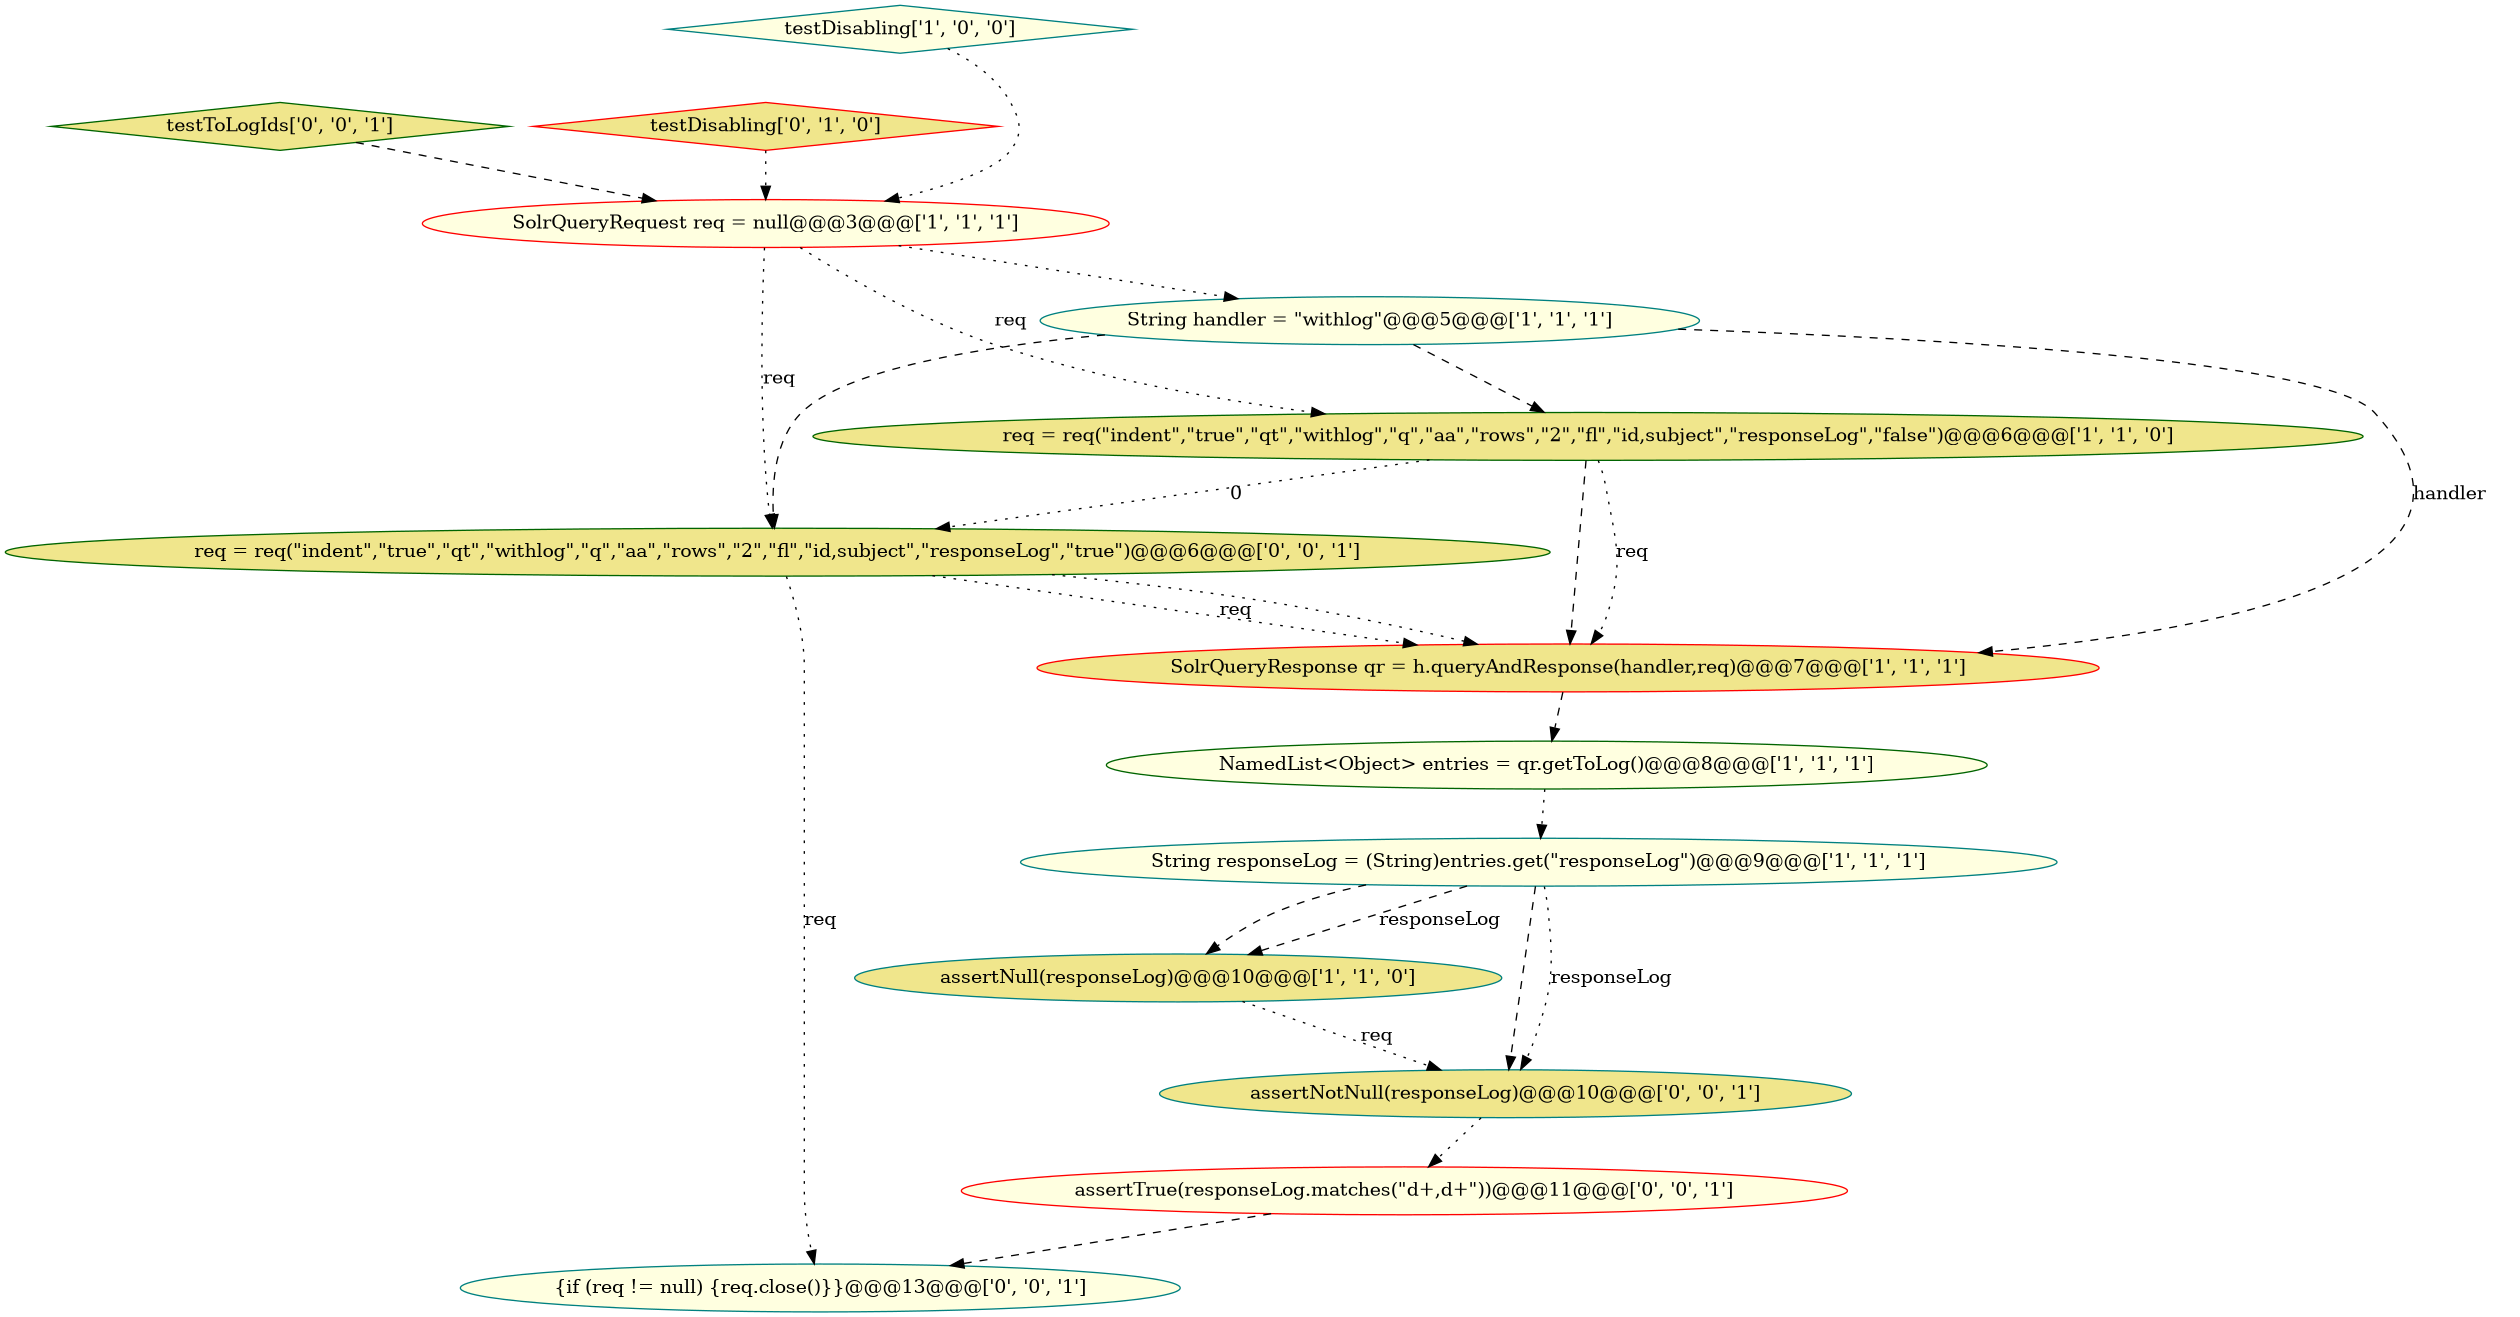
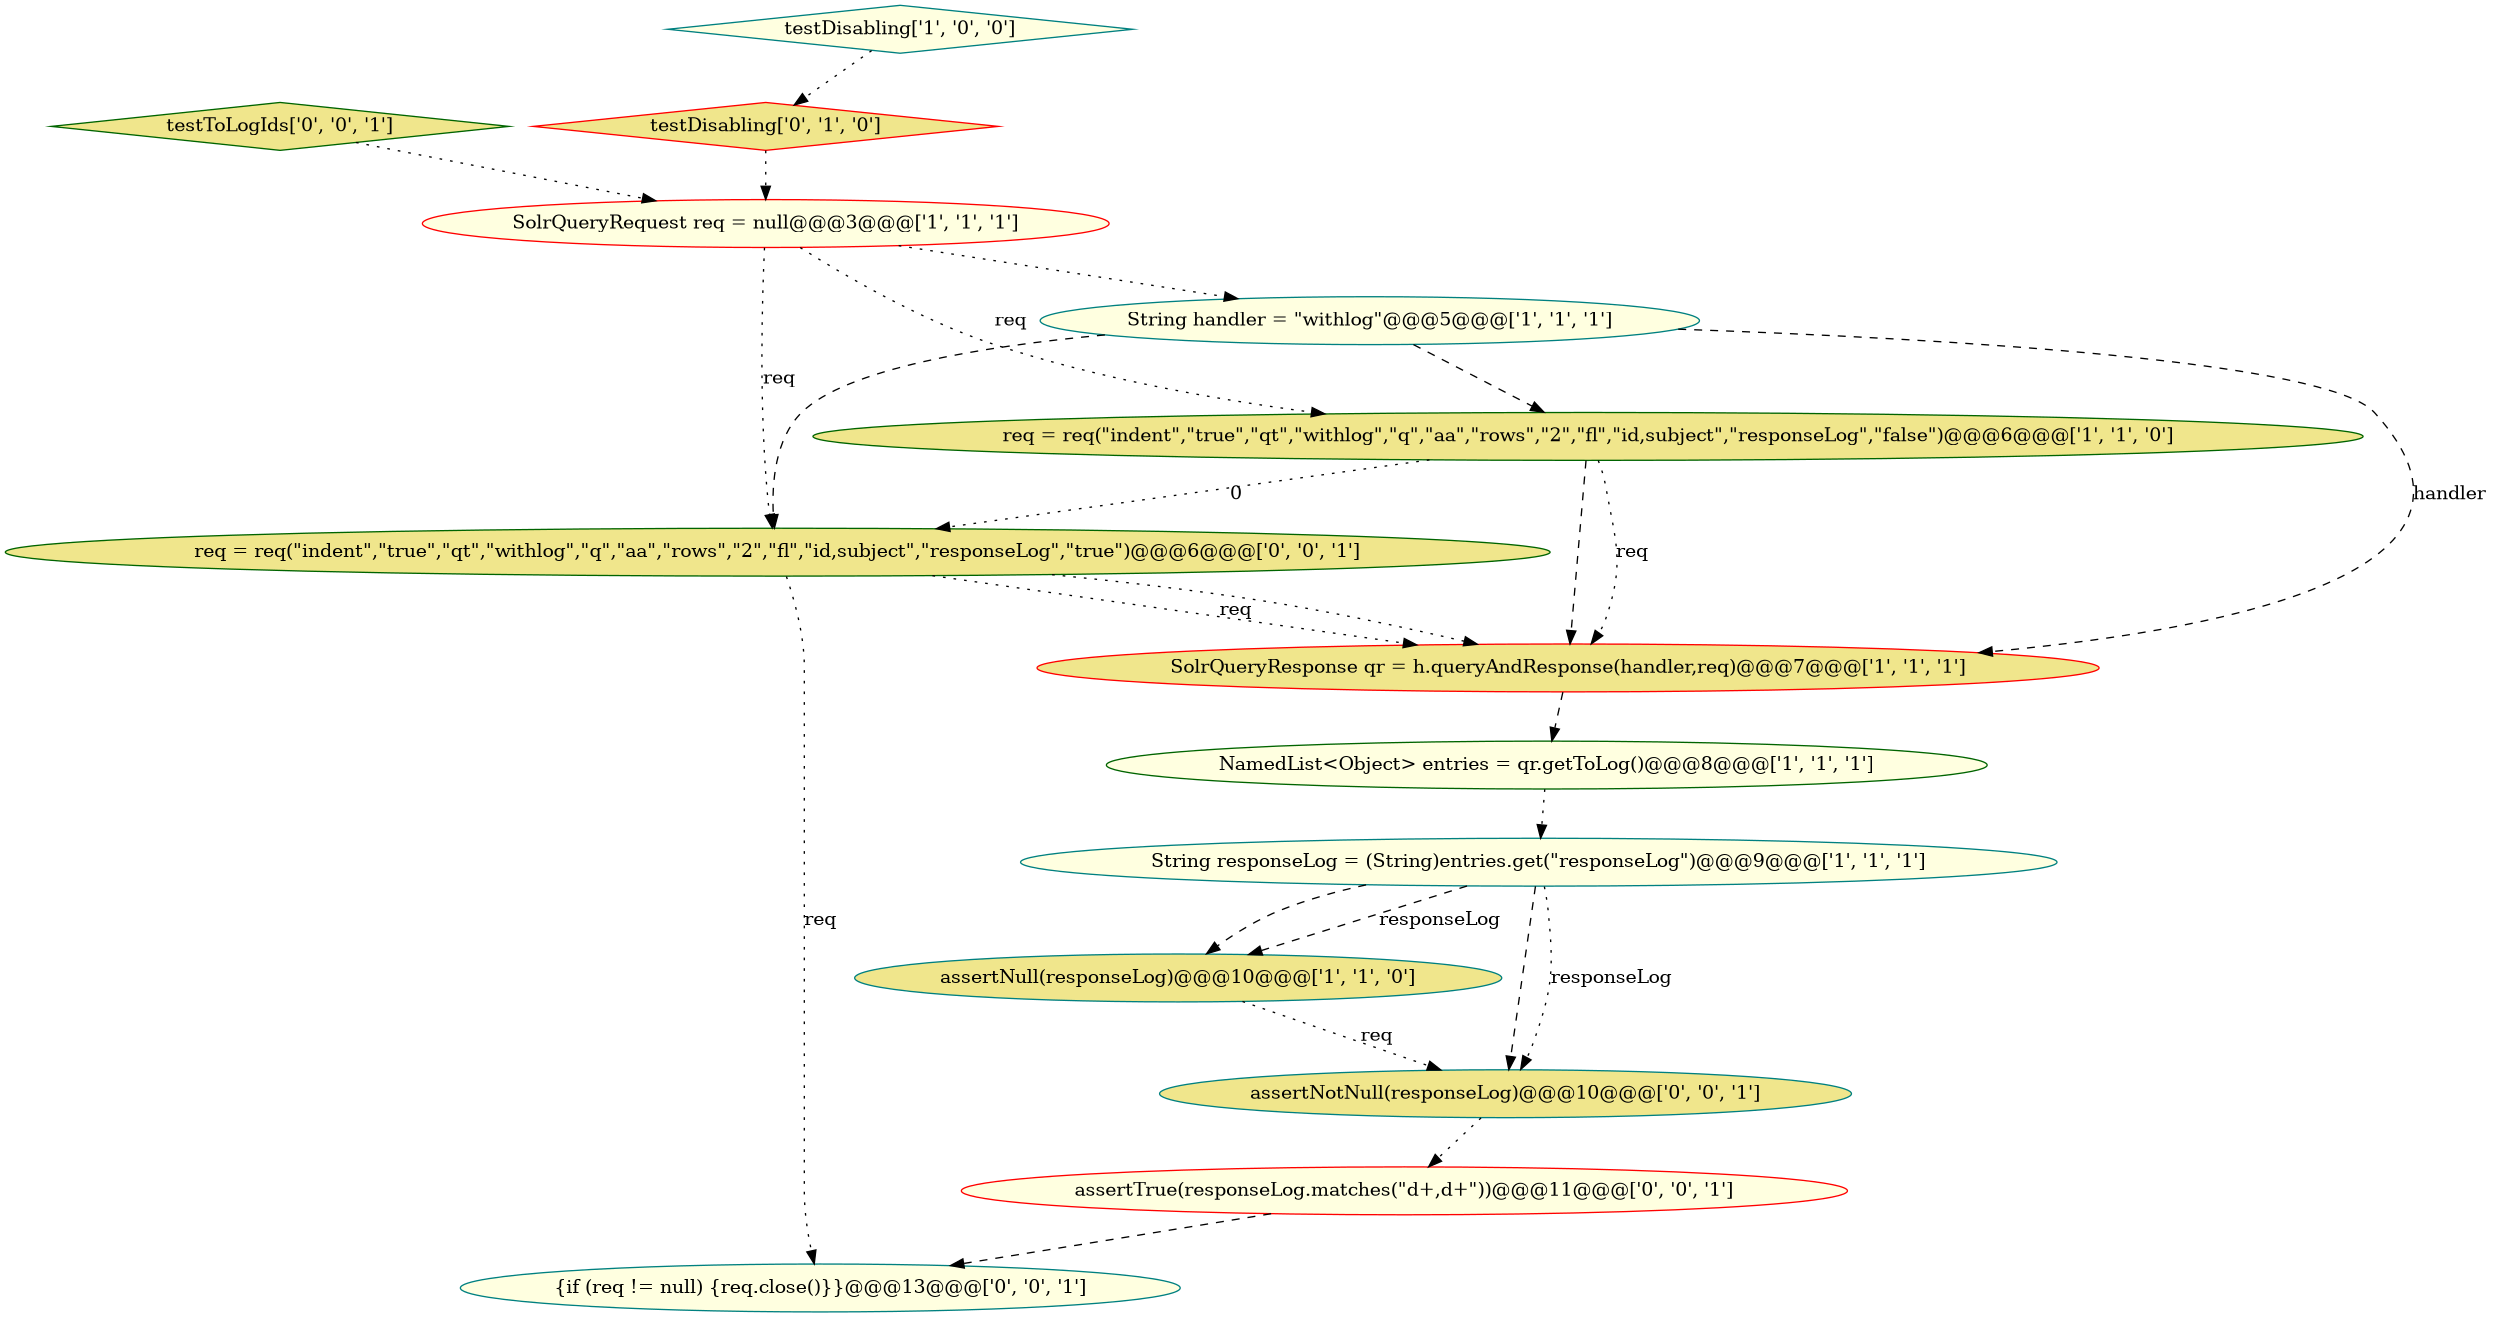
(1014, 145) -> (839, 74)
(499, 170) -> (499, 170)
